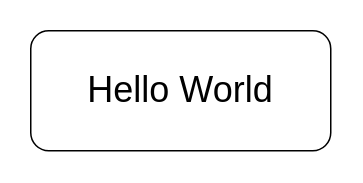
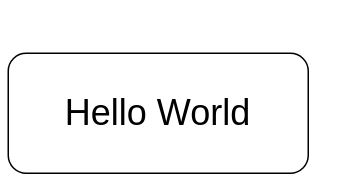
(181, 91) -> (158, 113)
